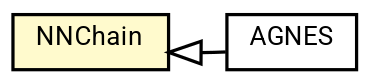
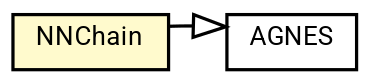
(214, 52) -> (181, 26)
